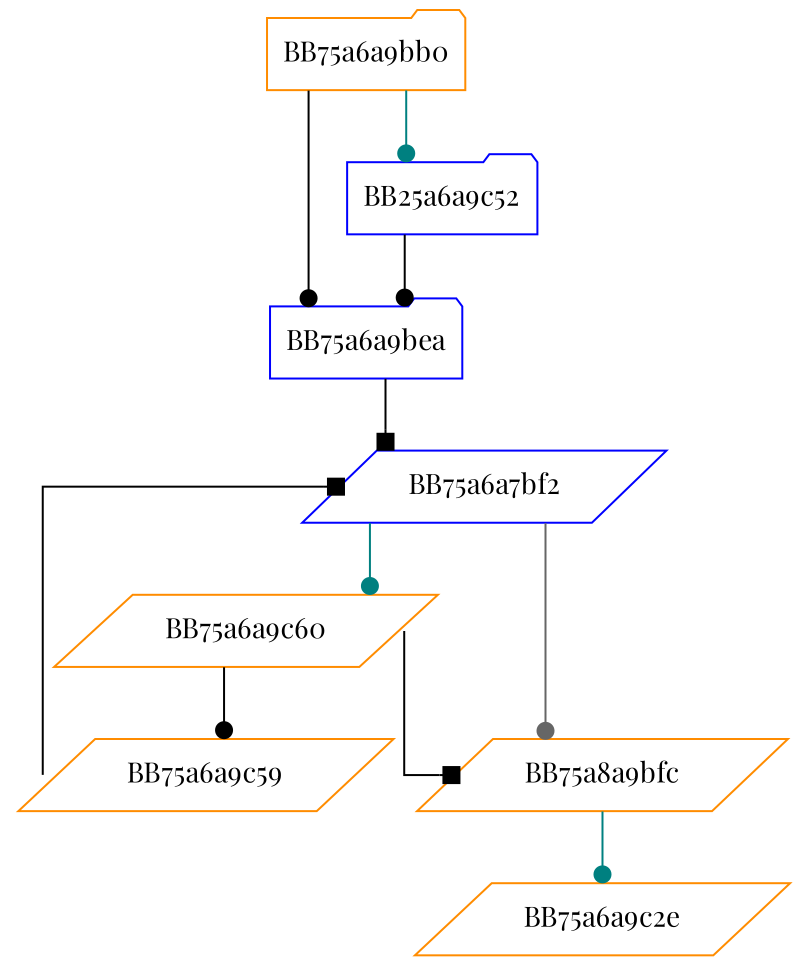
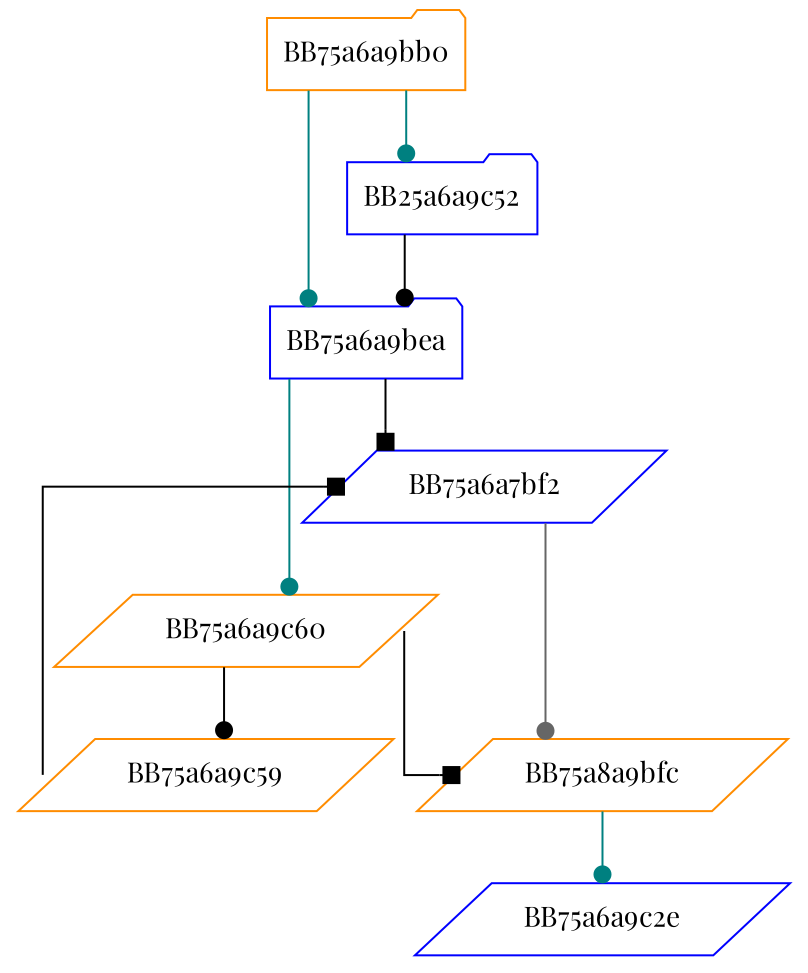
(309, 190) -> (309, 190)
(370, 551) -> (289, 474)
(602, 919) -> (602, 919)
